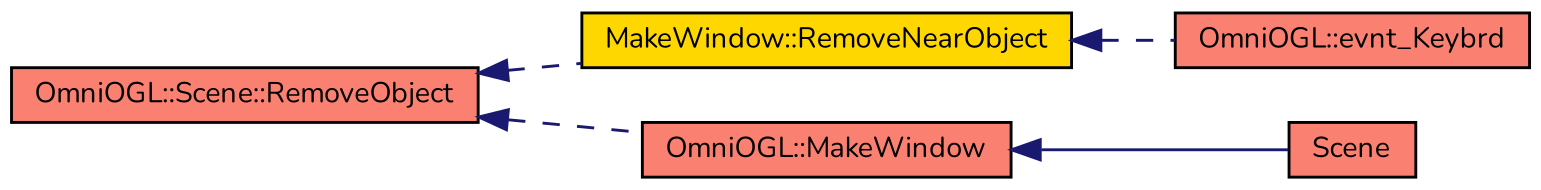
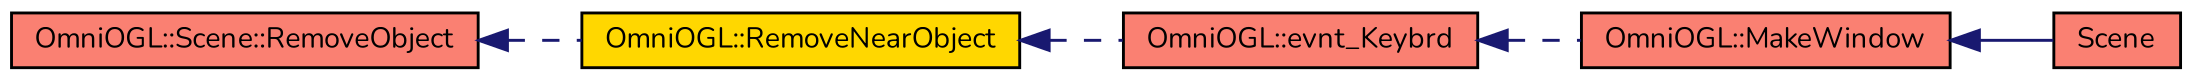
(827, 40) -> (801, 40)
(575, 126) -> (1544, 40)
